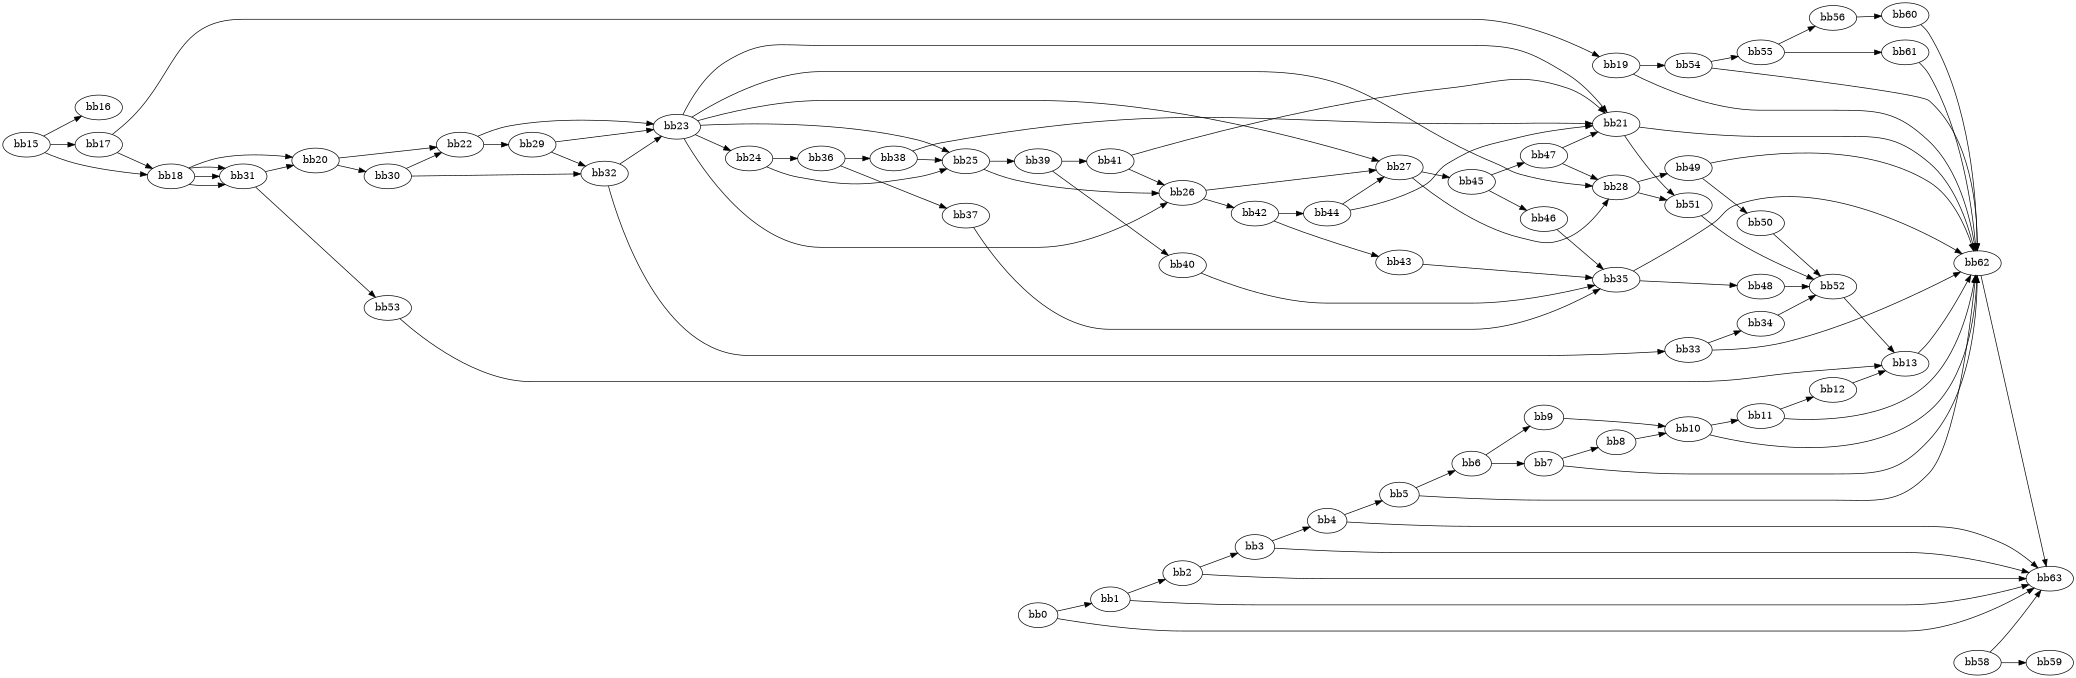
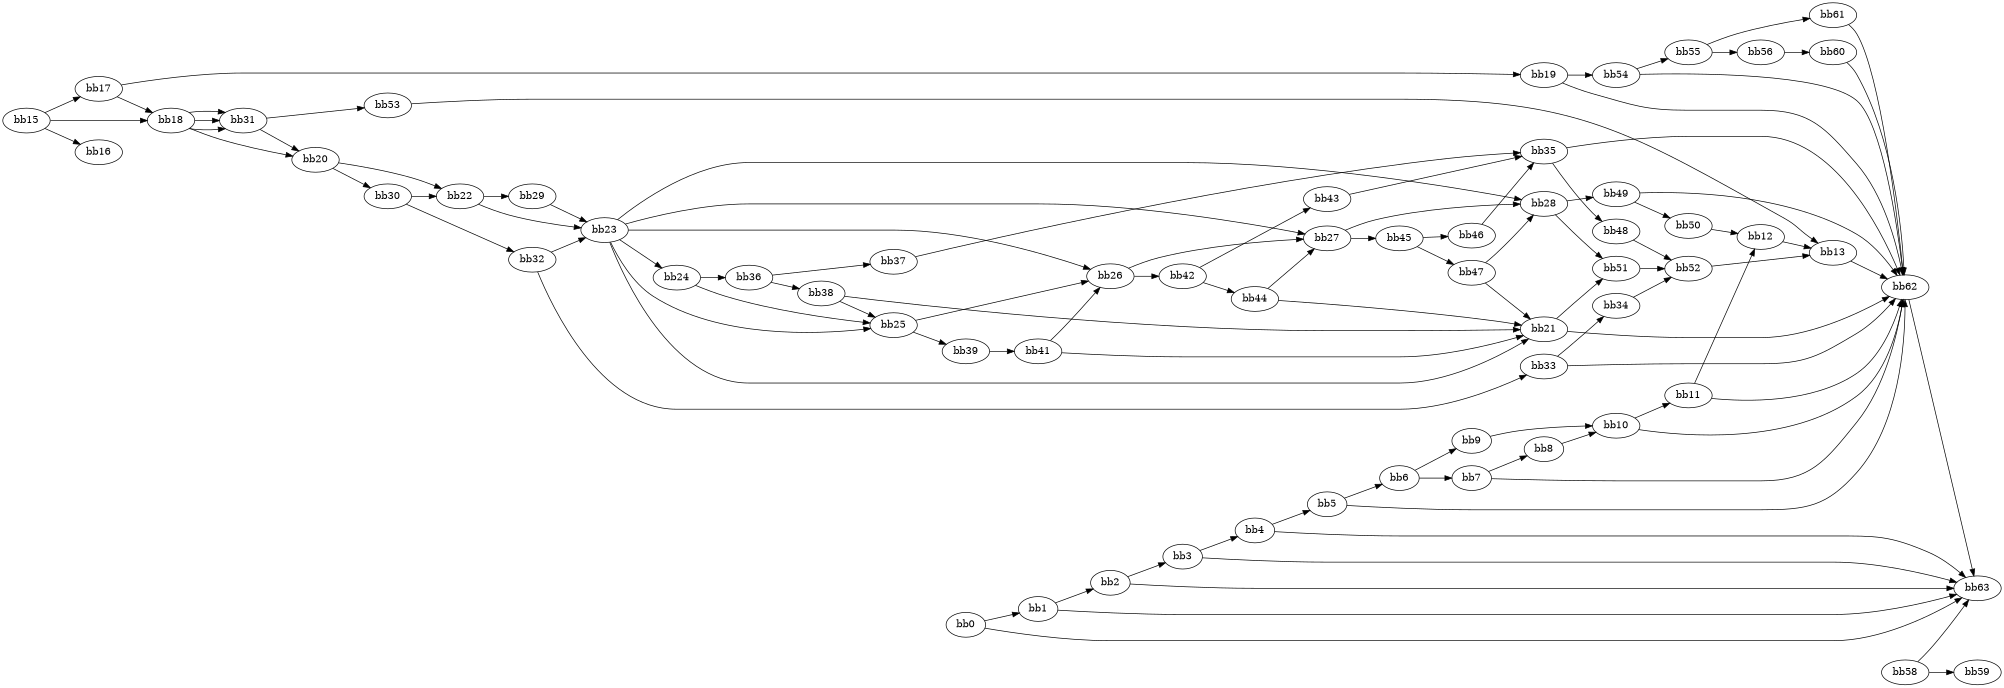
(565, 158) -> none
(1794, 253) -> (1721, 231)
(1183, 265) -> none
